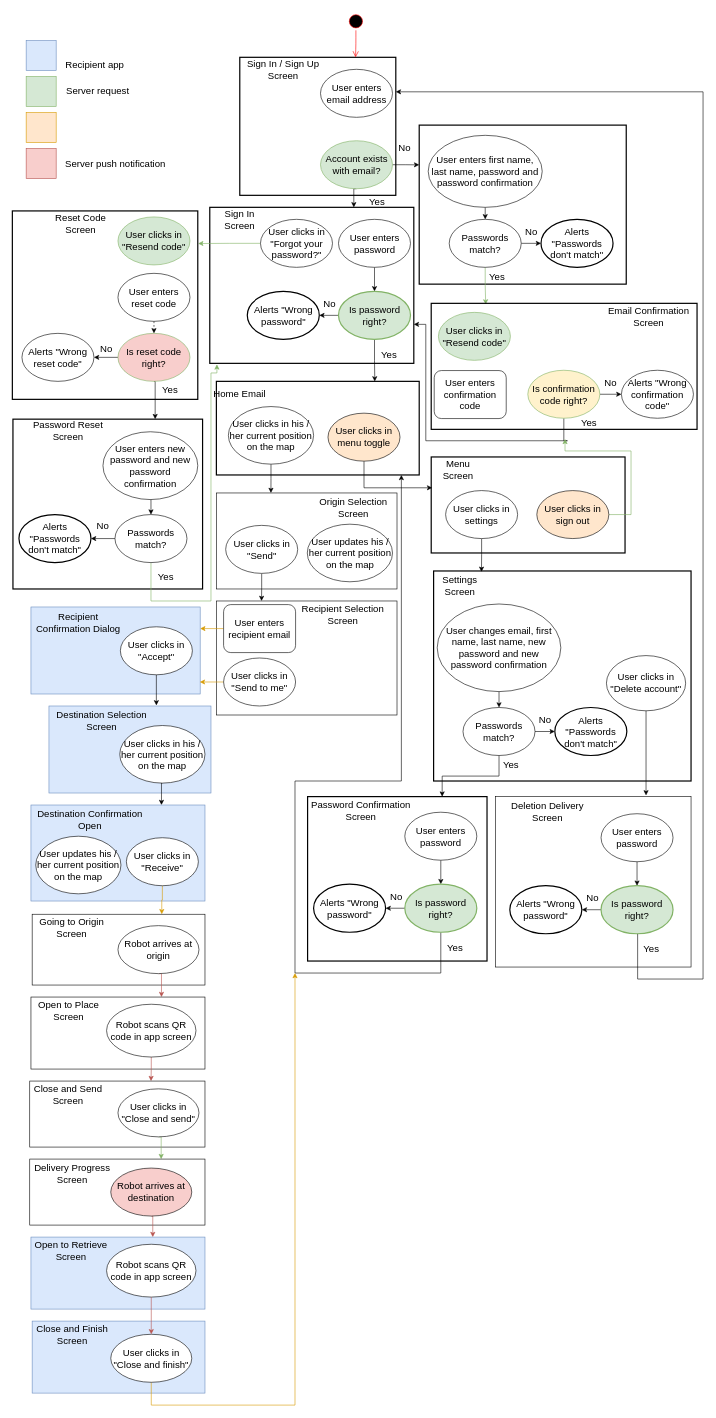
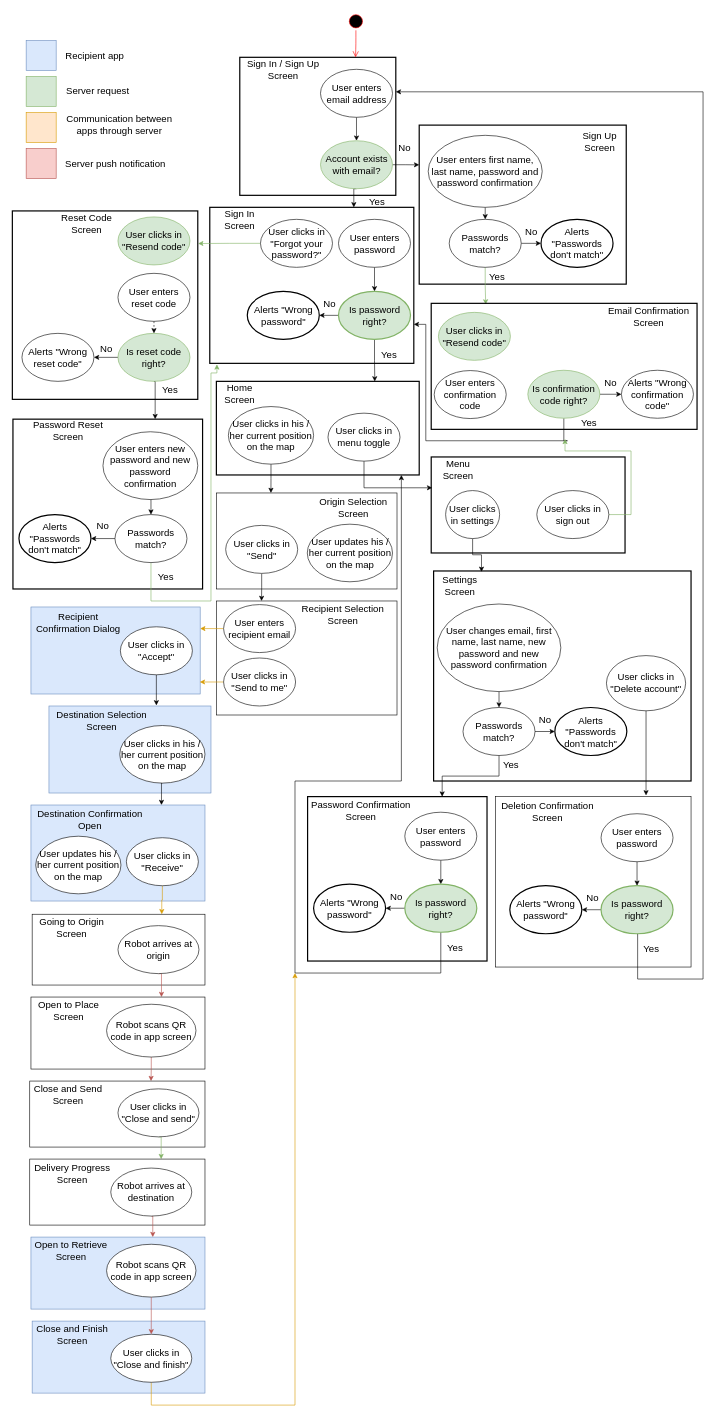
(95, 65) -> (95, 56)
none -> (119, 125)
none -> (356, 127)
none -> (600, 141)
(81, 224) -> (87, 224)
(154, 357) -> (154, 357)
(240, 393) -> (240, 393)
(564, 394) -> (564, 394)
(470, 395) -> (470, 395)
(364, 437) -> (364, 437)
(482, 515) -> (473, 515)
(573, 515) -> (573, 515)
(260, 629) -> (260, 629)
(548, 812) -> (548, 812)
(151, 1192) -> (151, 1192)
